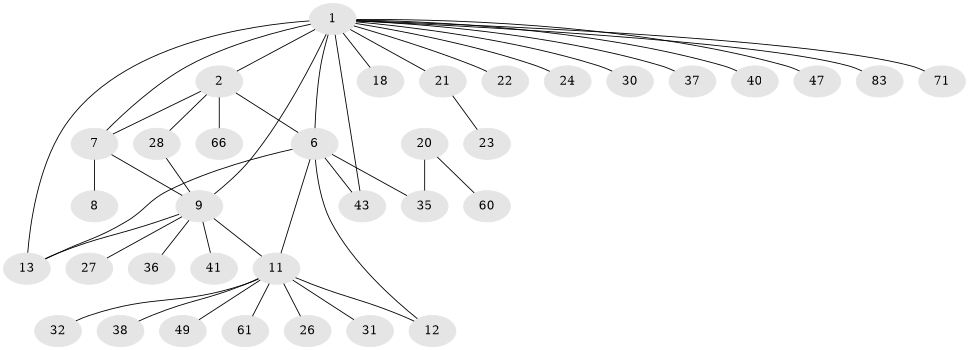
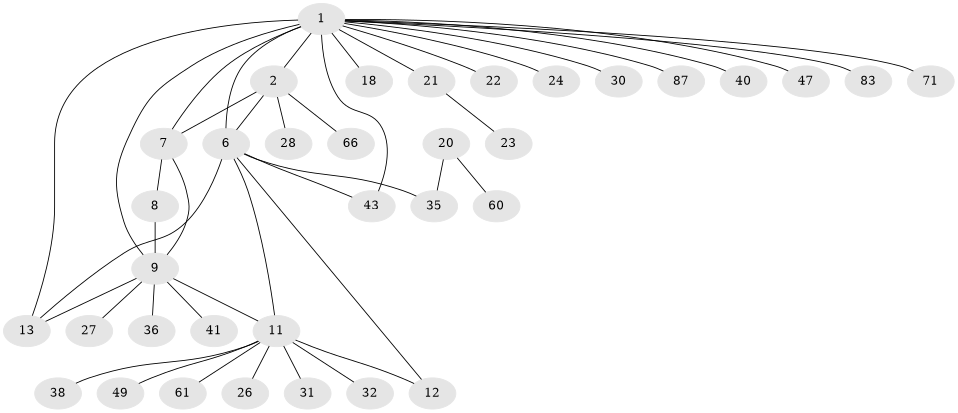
(692, 81) -> (681, 81)
(178, 175) -> (155, 234)
